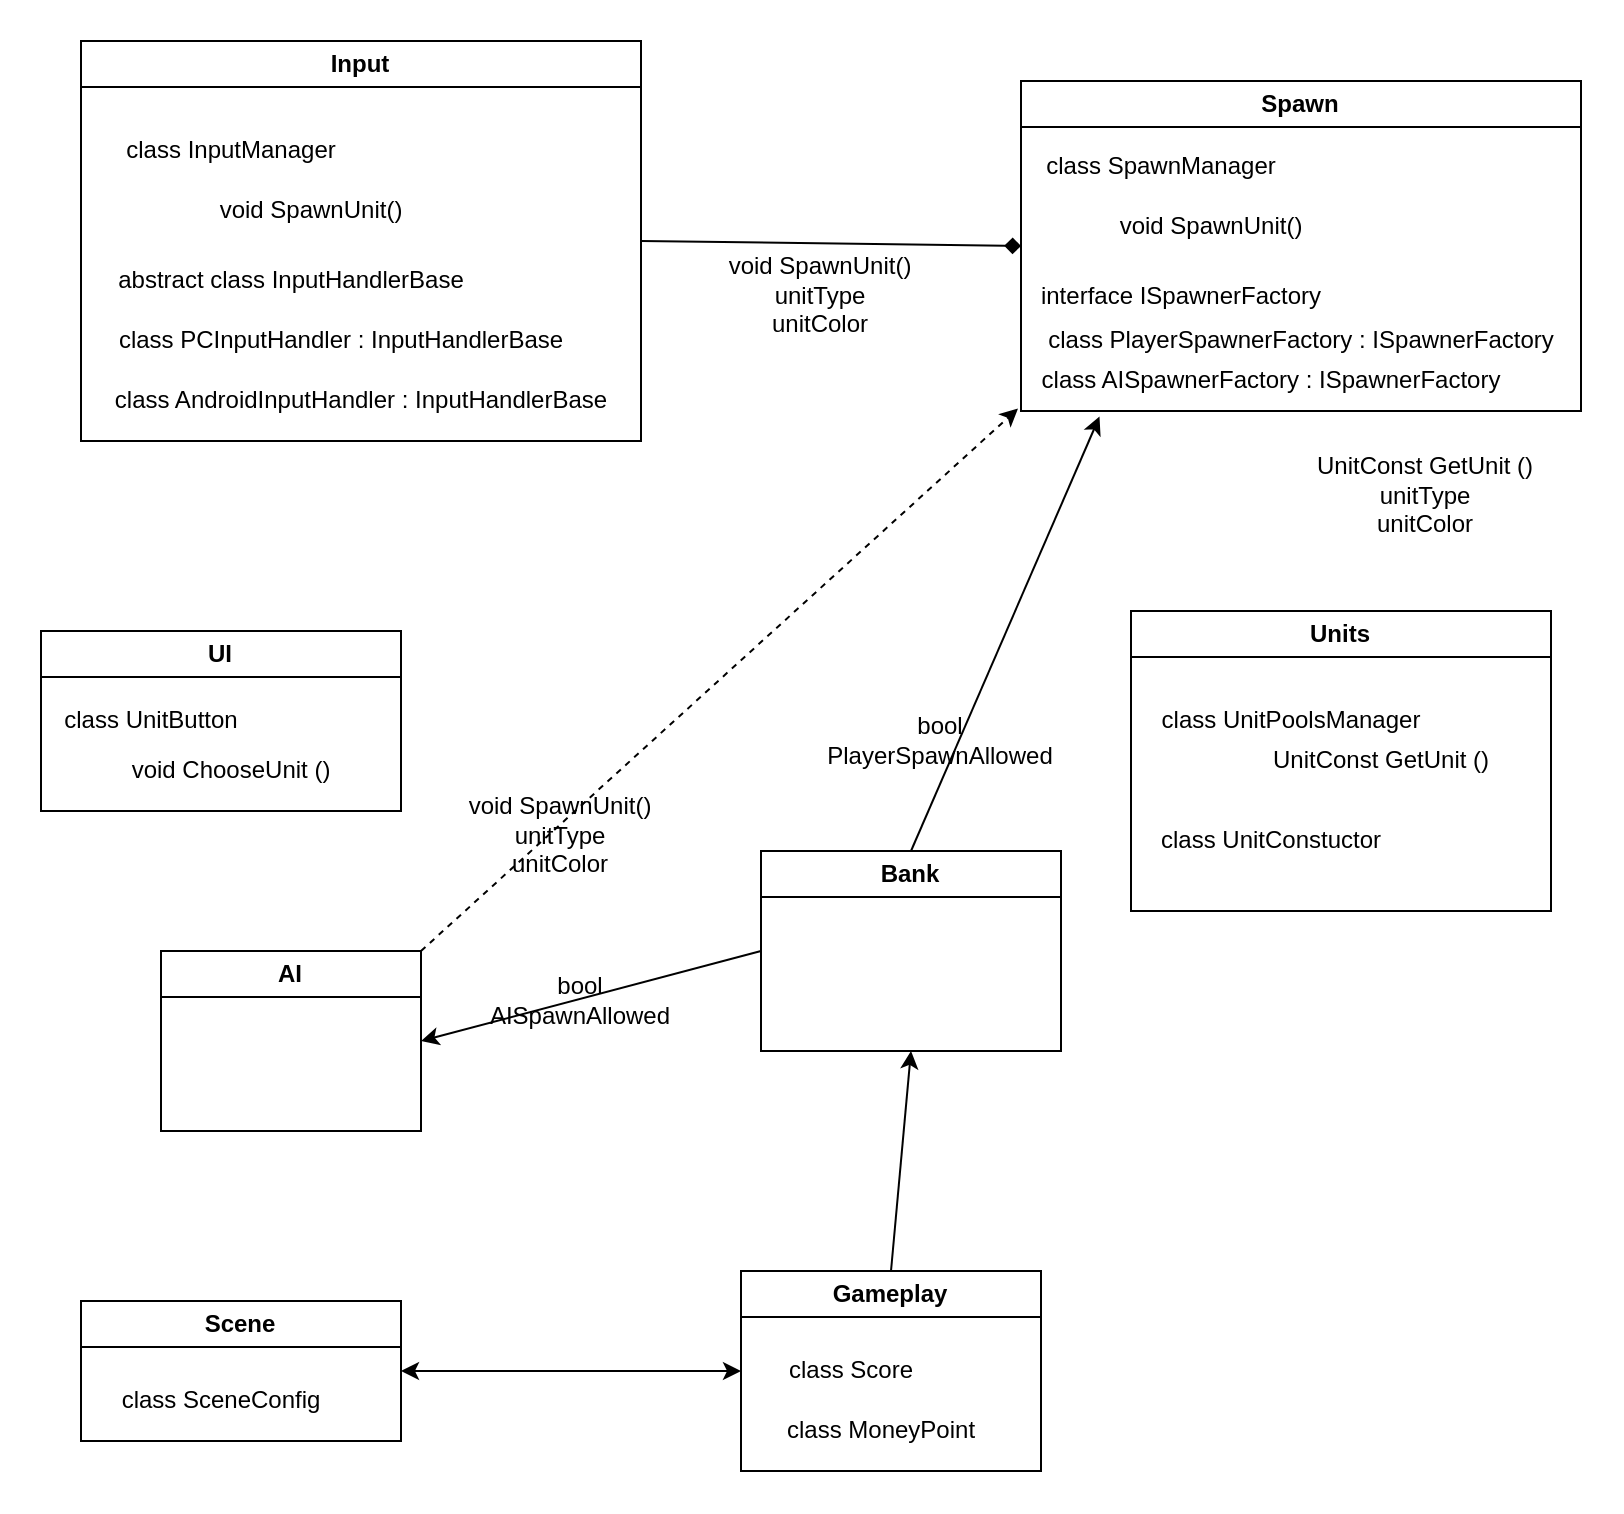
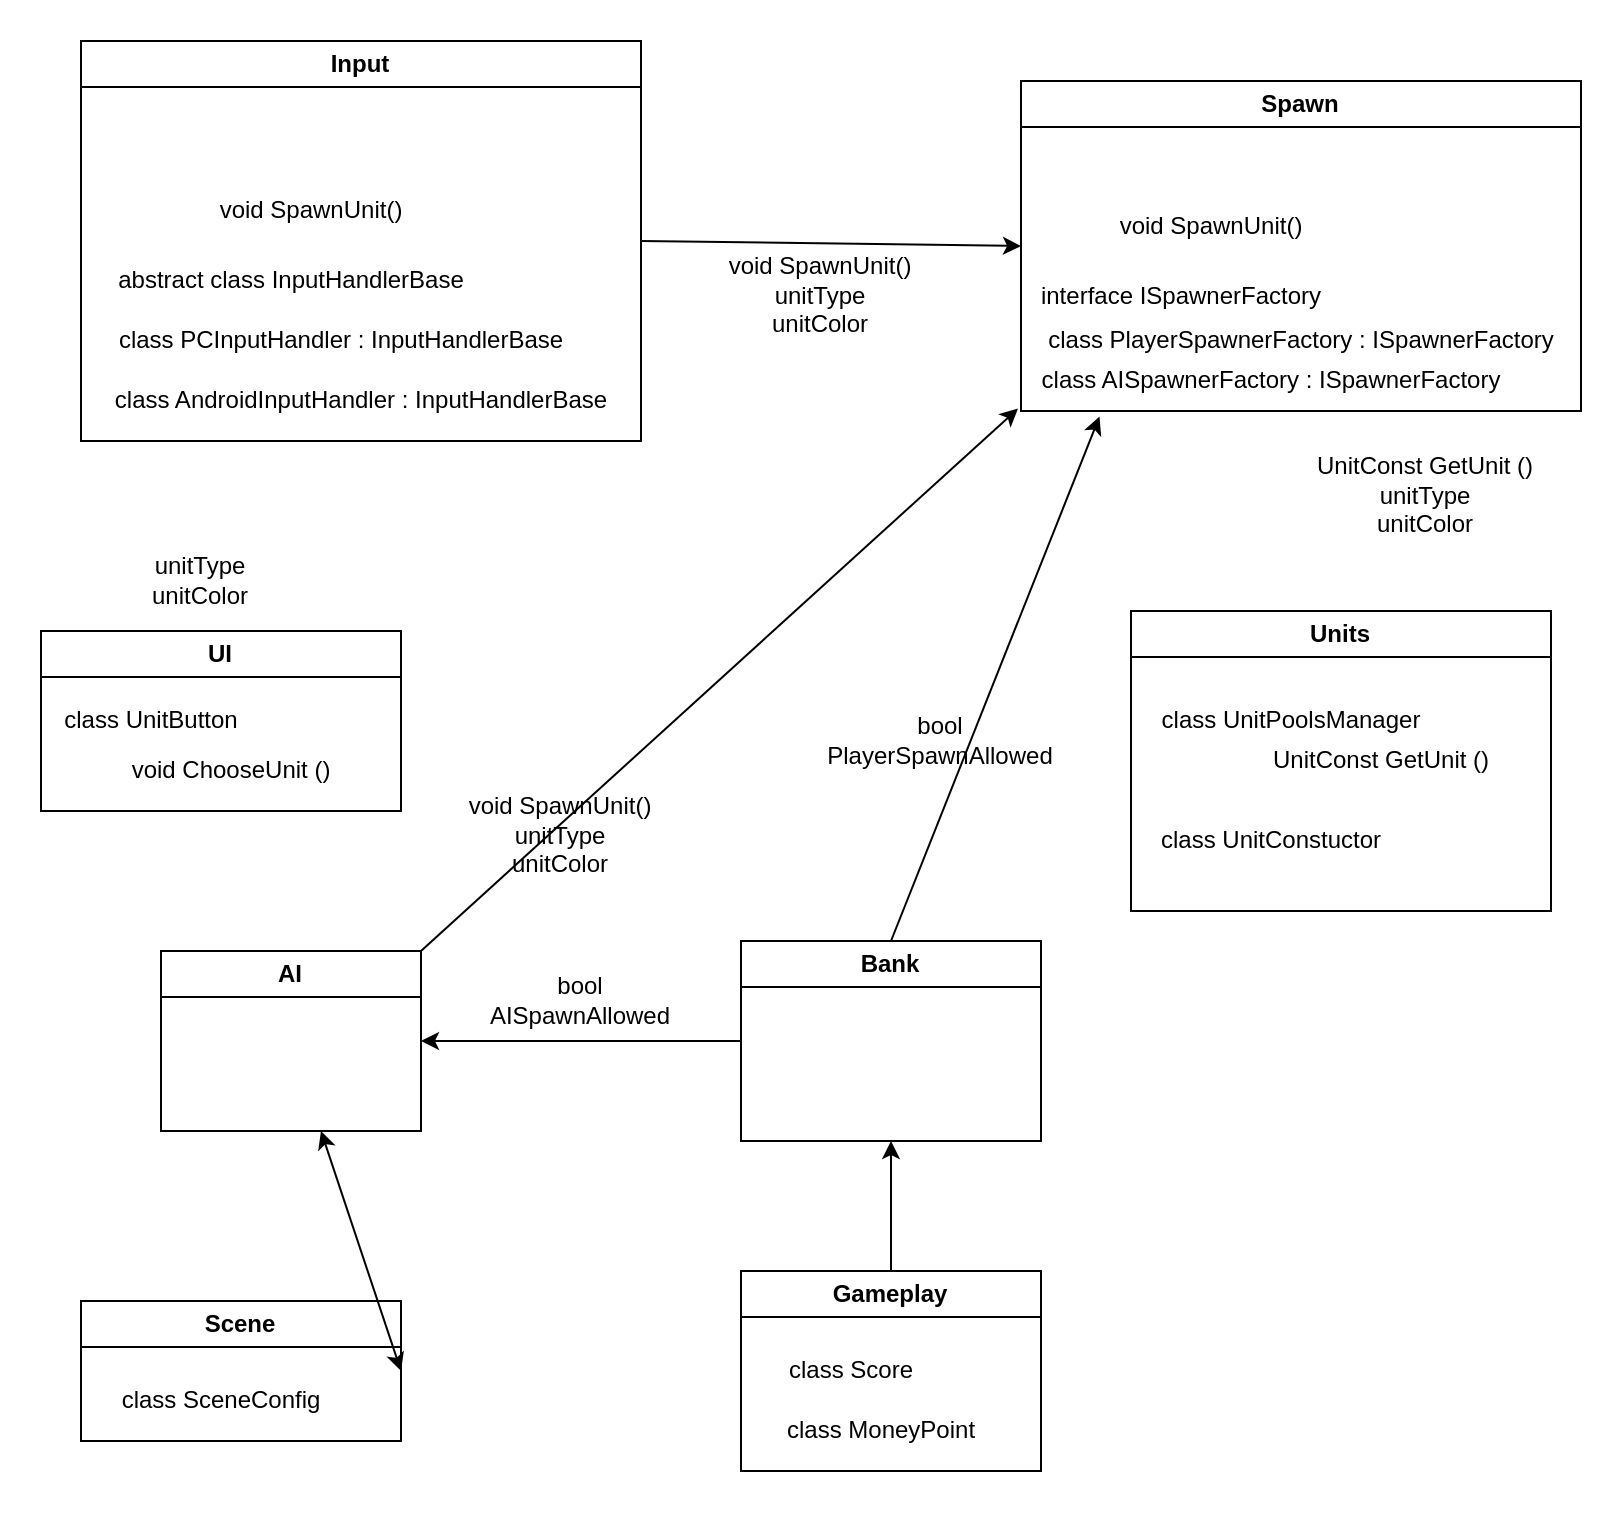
(231, 151) -> none
(1161, 167) -> none
(1005, 246) -> (1006, 246)
none -> (201, 581)
(715, 684) -> (715, 684)
(911, 951) -> (891, 1041)
(571, 1371) -> (361, 1251)
